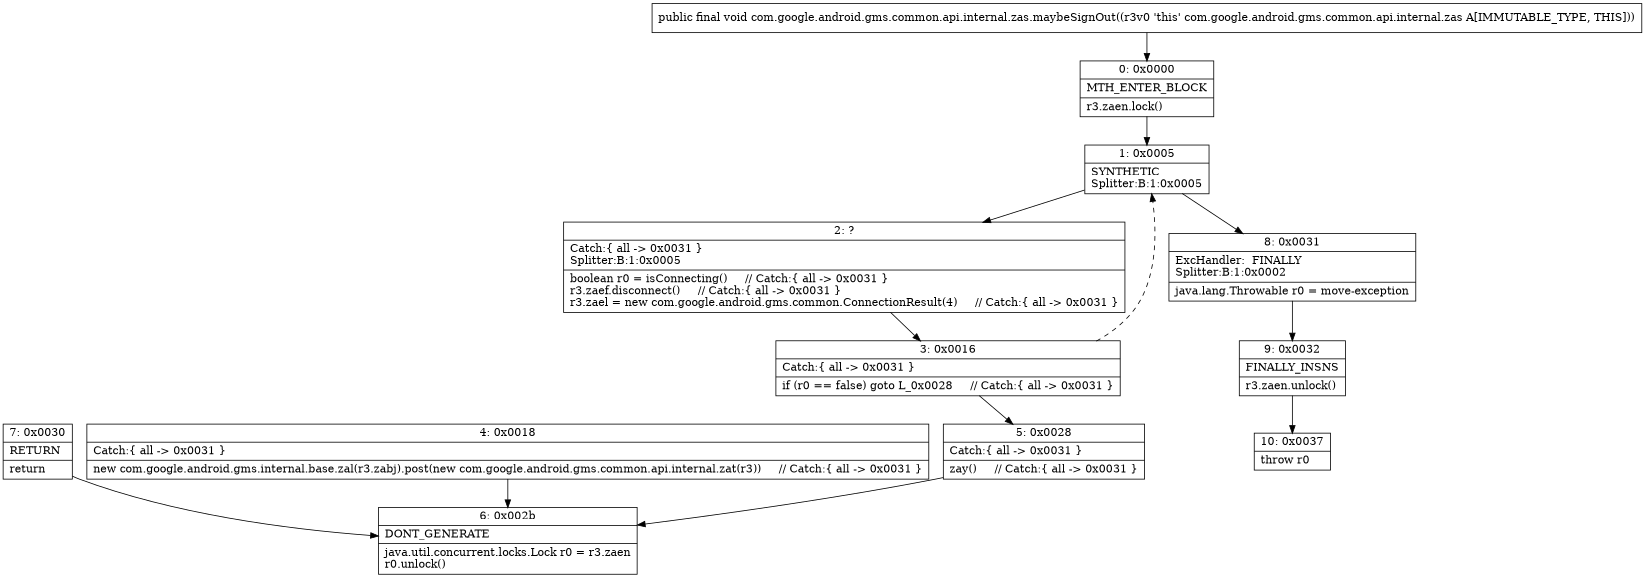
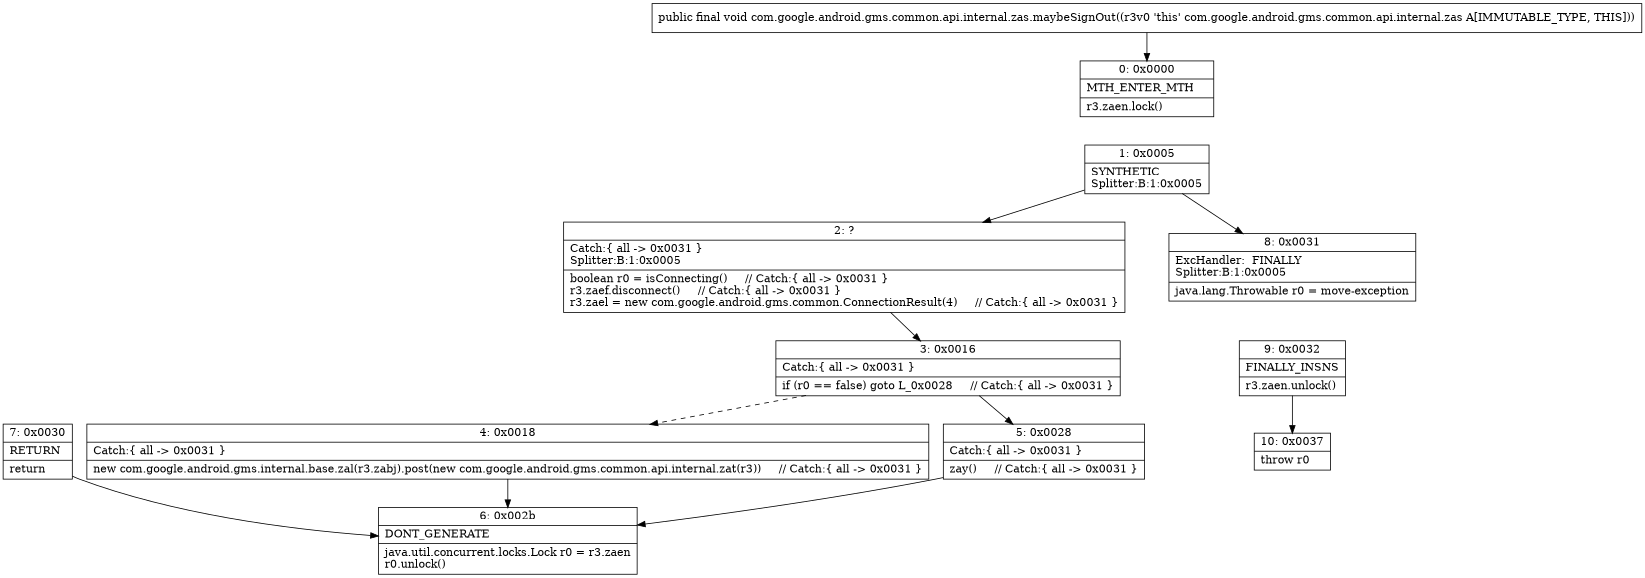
(1147, 88) -> (1140, 88)
(1147, 127) -> none
(1231, 272) -> (1231, 272)
(1148, 282) -> (732, 409)
(1292, 317) -> none
